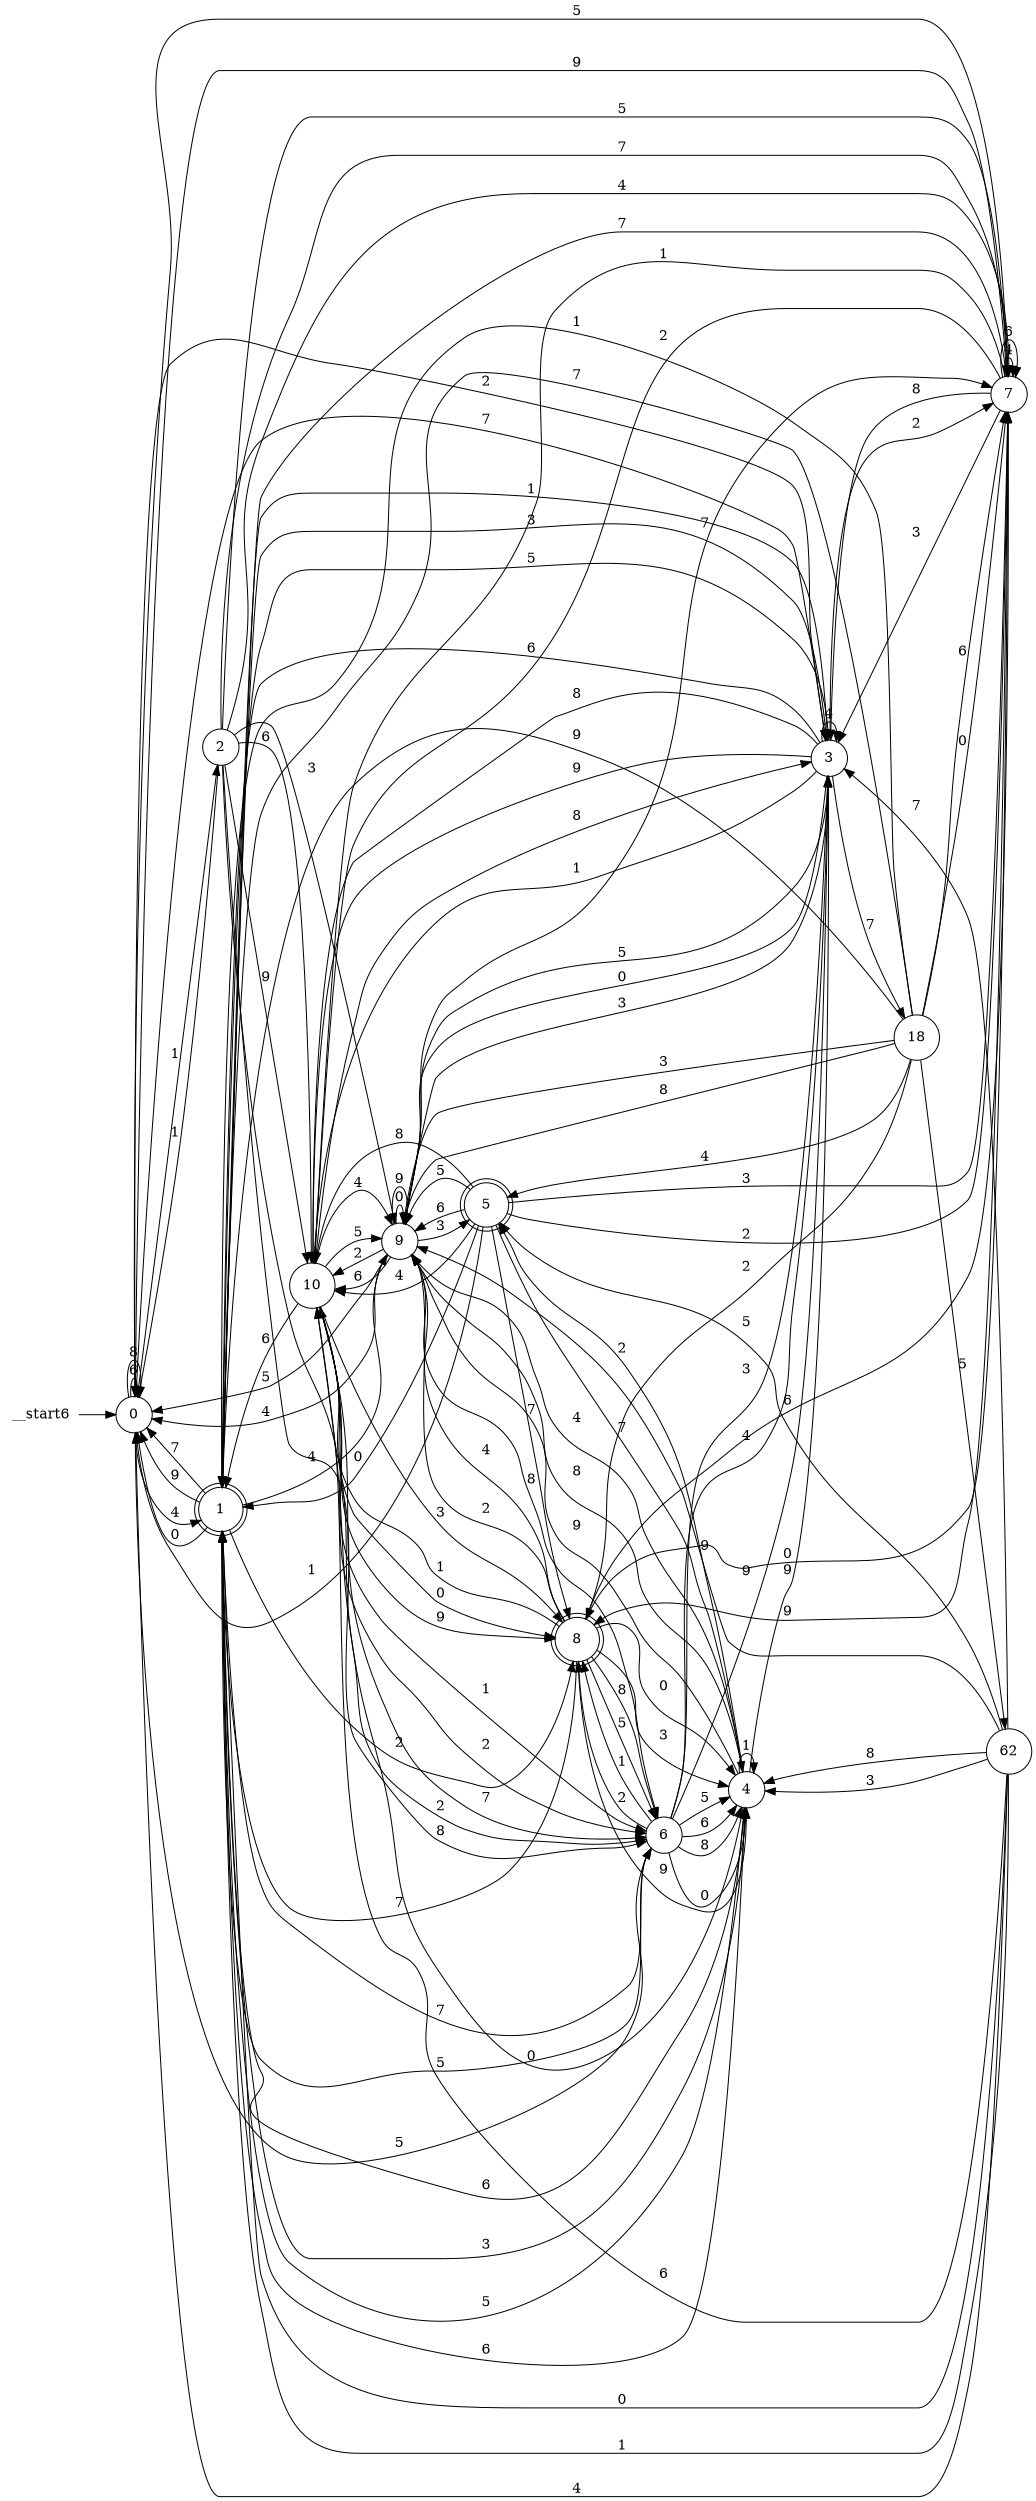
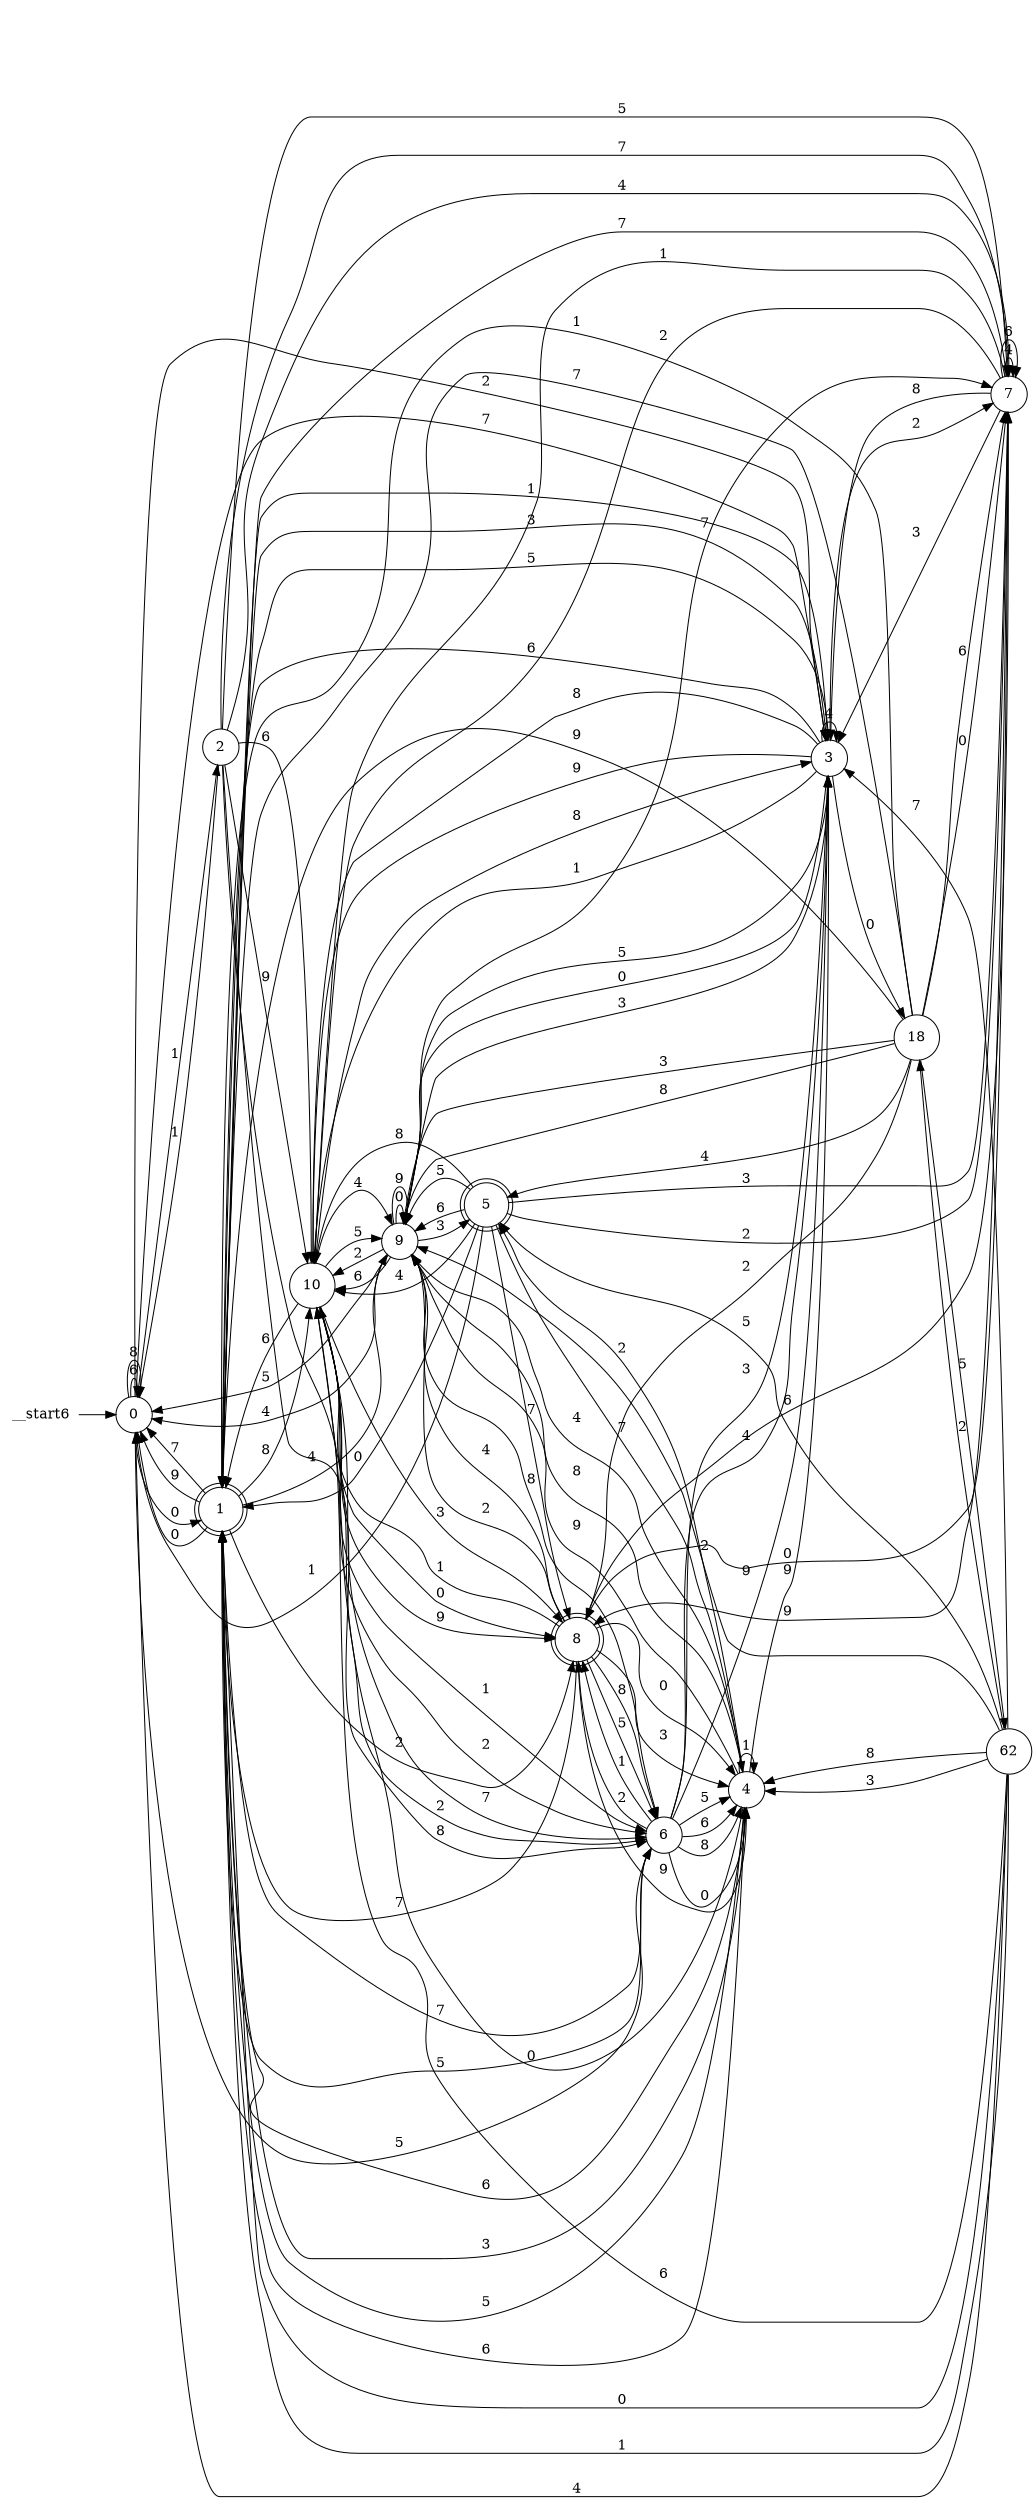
(161, 144) -> none
(182, 220) -> none
(328, 922) -> none
(871, 925) -> (871, 925)
none -> (954, 1401)
none -> (292, 1405)
(175, 1513) -> (175, 1513)
(705, 1546) -> (705, 1546)
